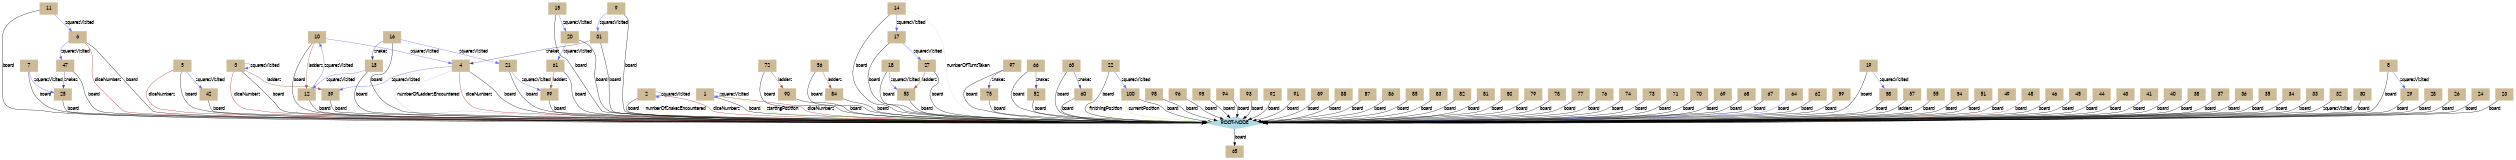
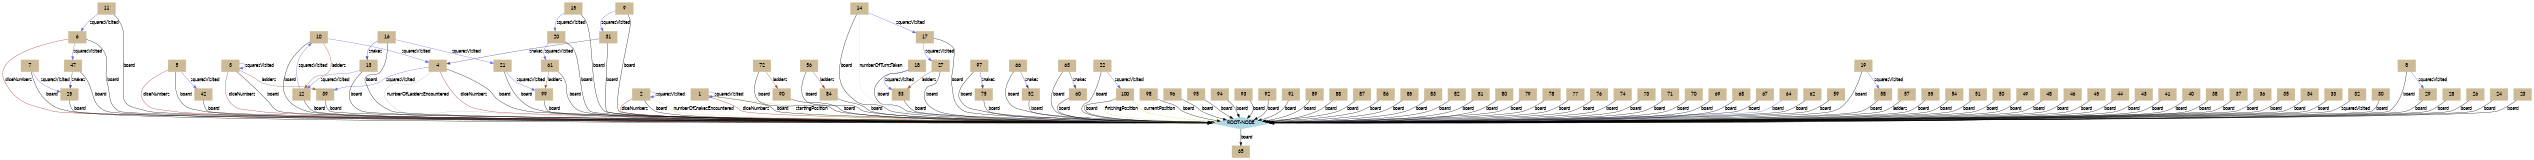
none -> (2002, 94)
(1647, 121) -> (1659, 121)
